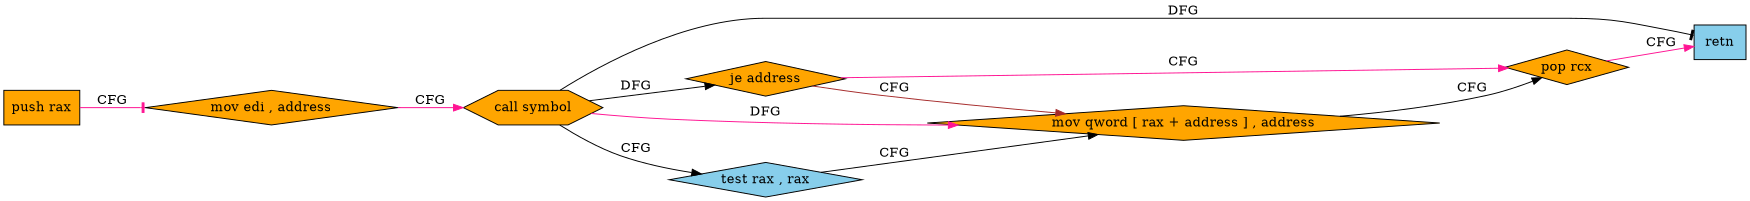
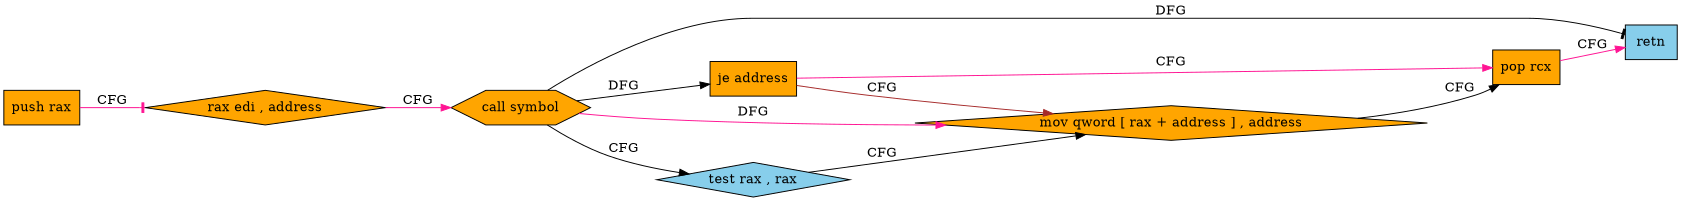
(1567, 67) -> (1526, 67)
(766, 79) -> (753, 79)
(271, 108) -> (265, 108)
